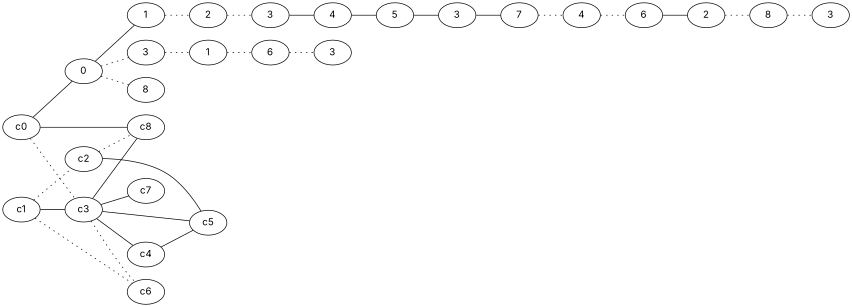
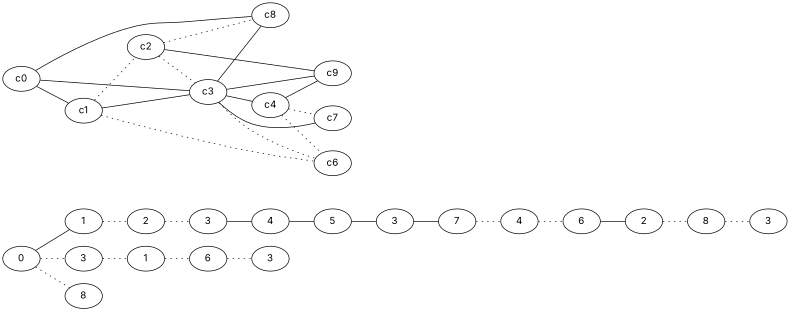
none -> (177, 70)
(53, 99) -> (53, 95)
none -> (302, 112)
none -> (302, 134)
(53, 168) -> (115, 85)
(208, 223) -> (333, 73)
